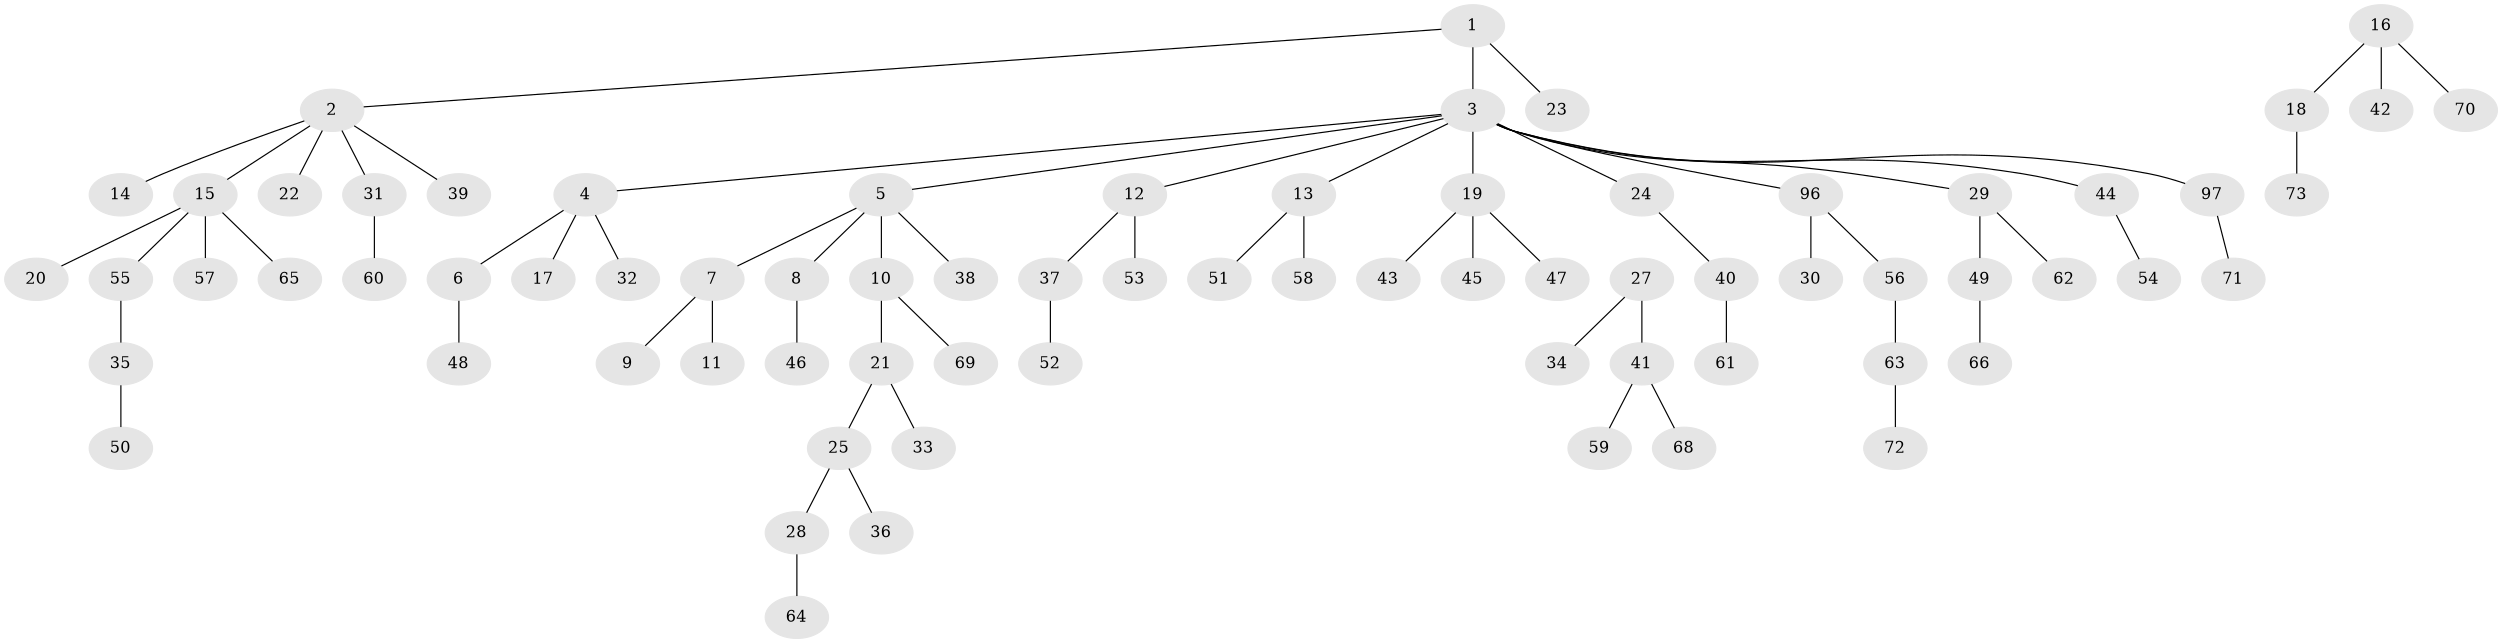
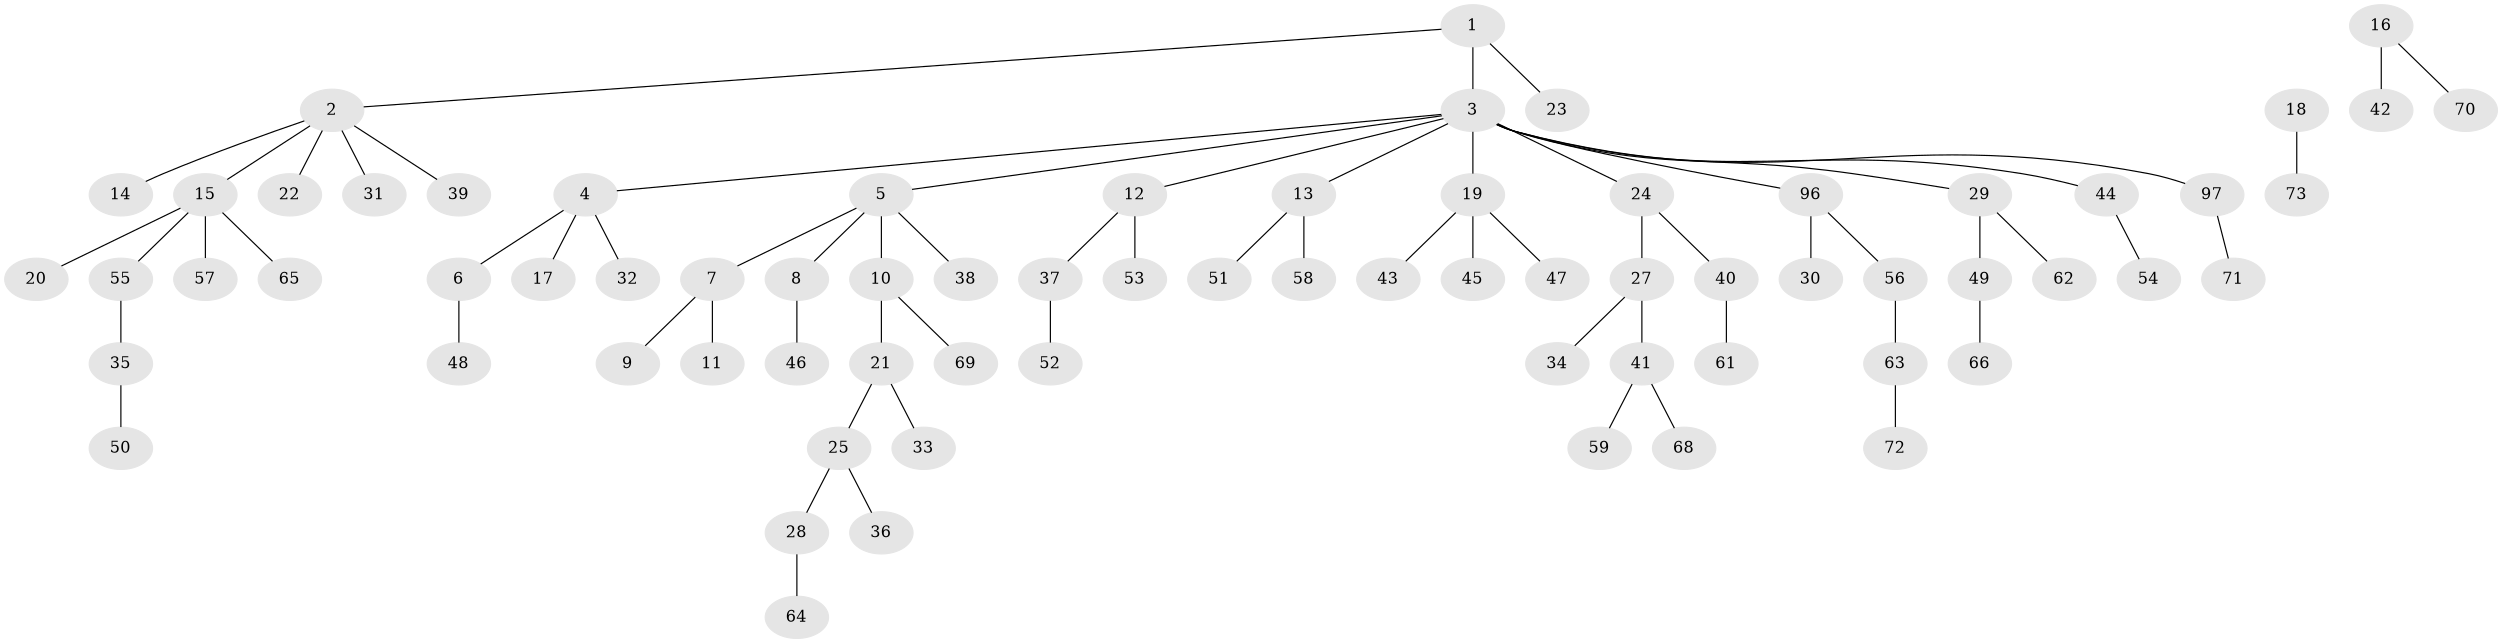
(2339, 68) -> none
none -> (1642, 237)
(374, 279) -> none
